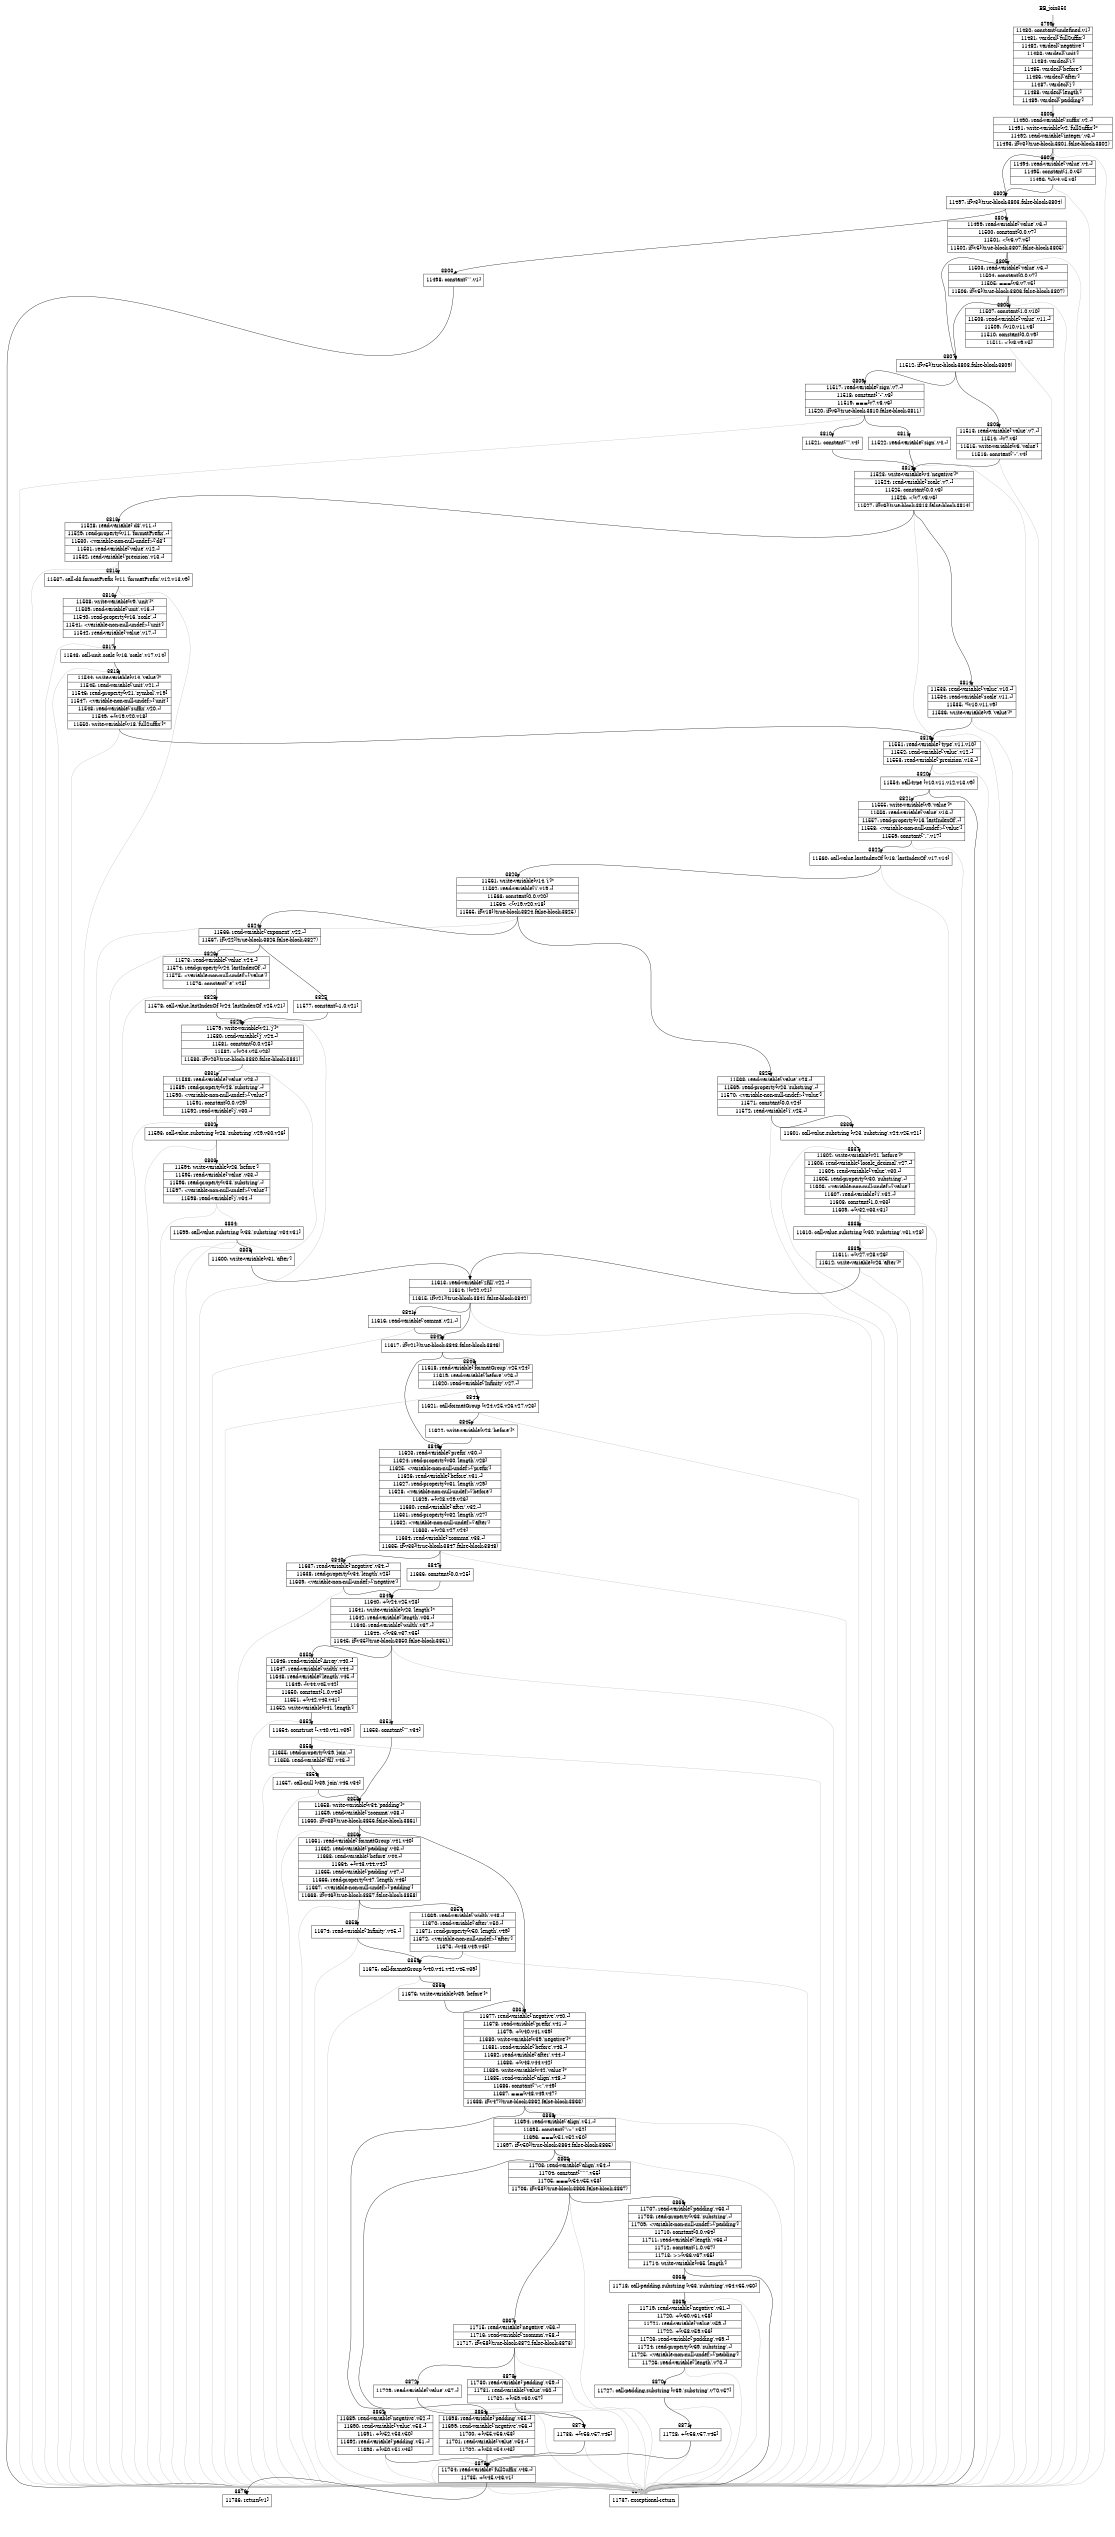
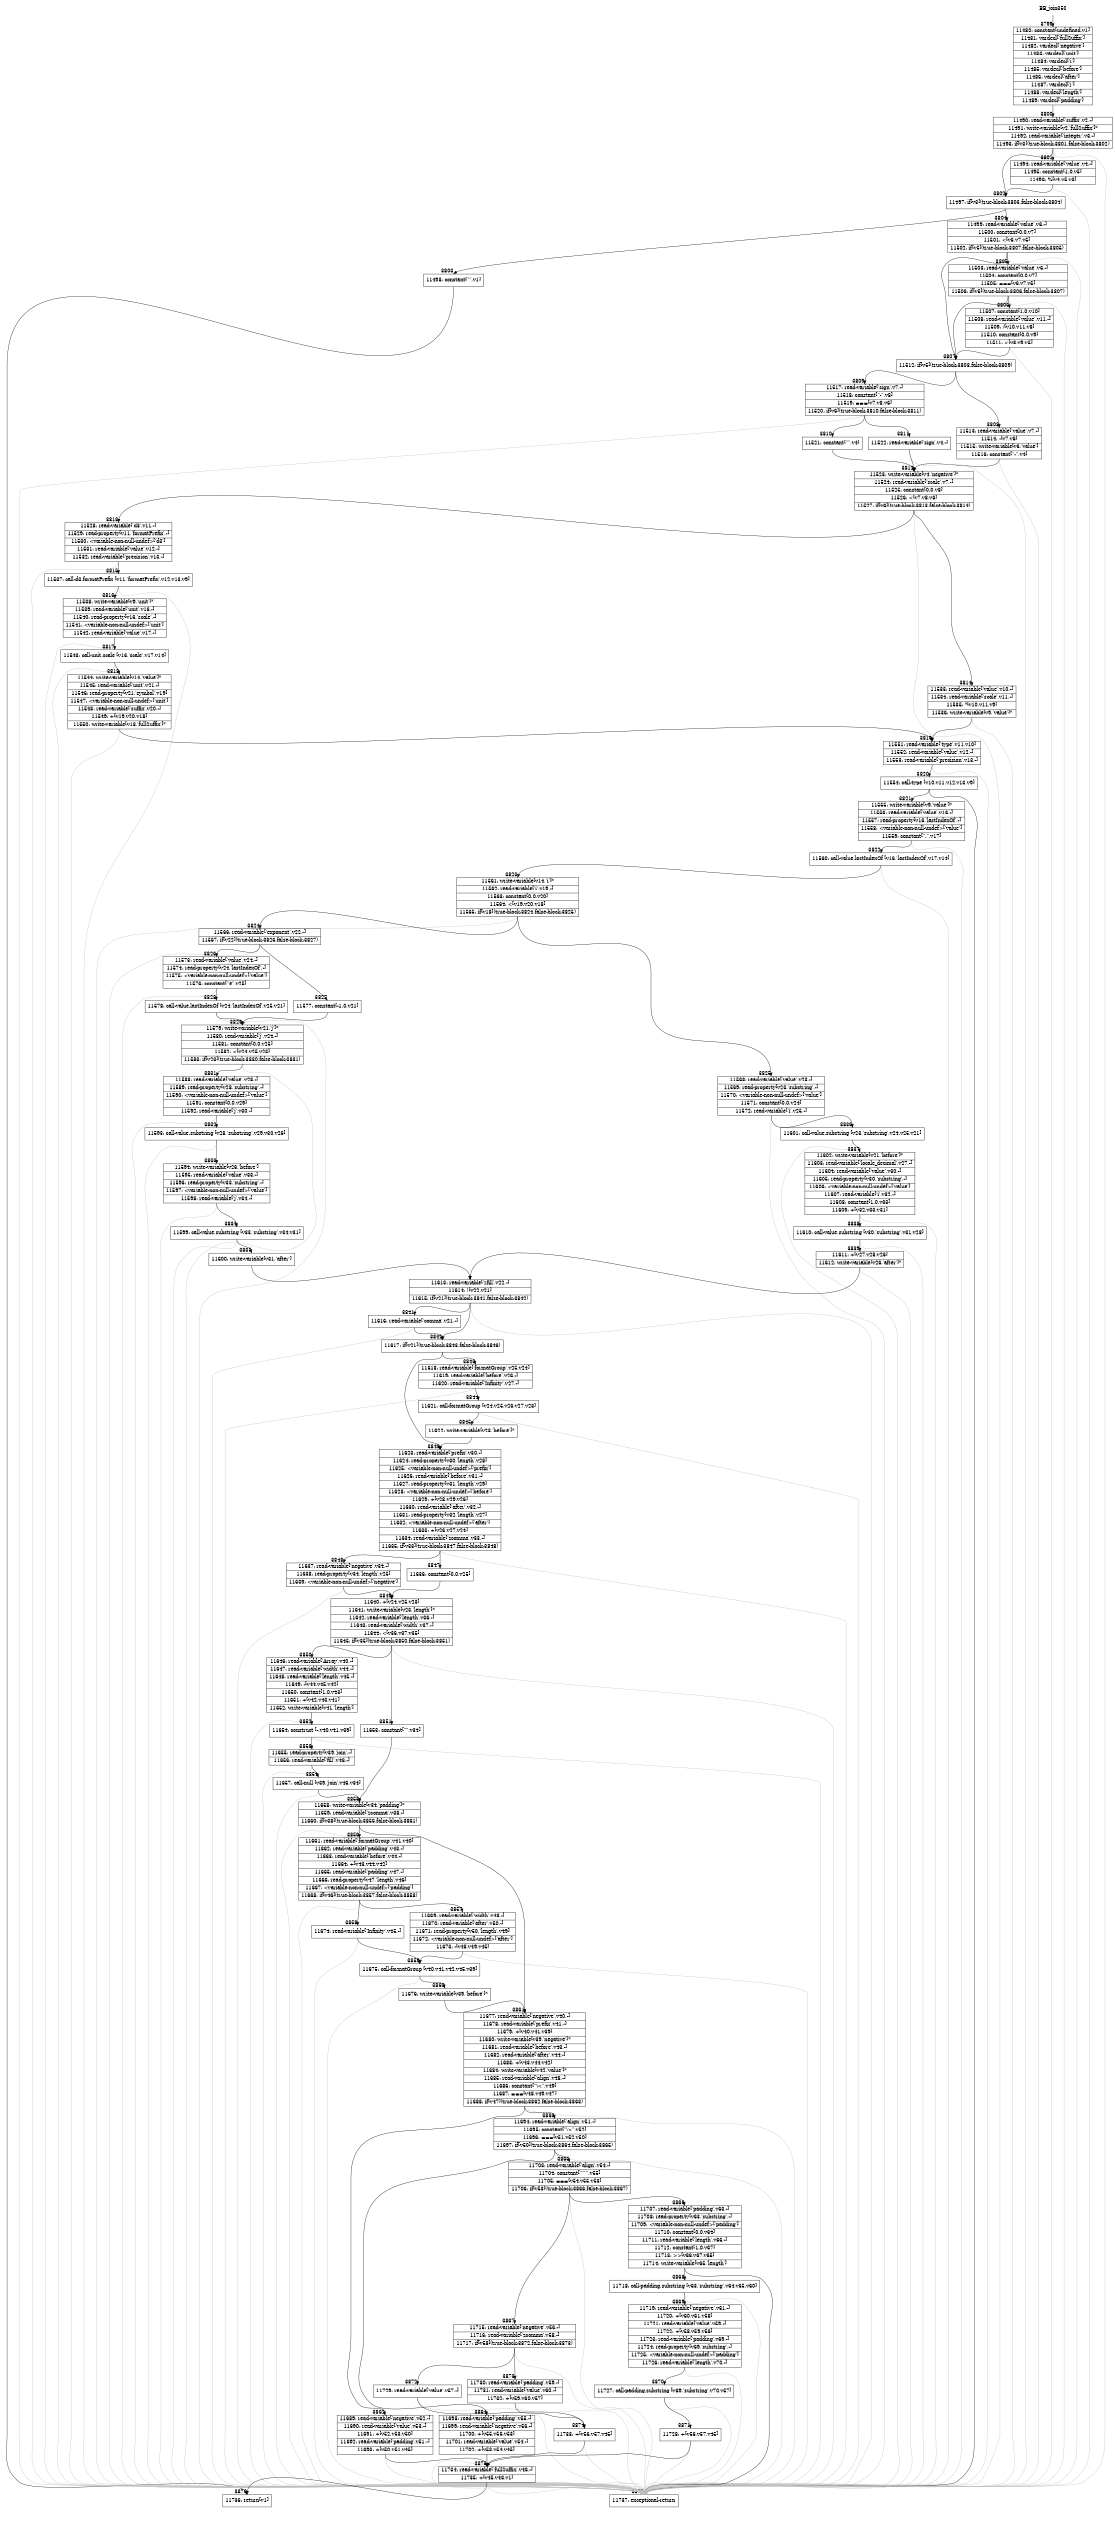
none -> (984, 354)
(225, 1214) -> (225, 1214)
